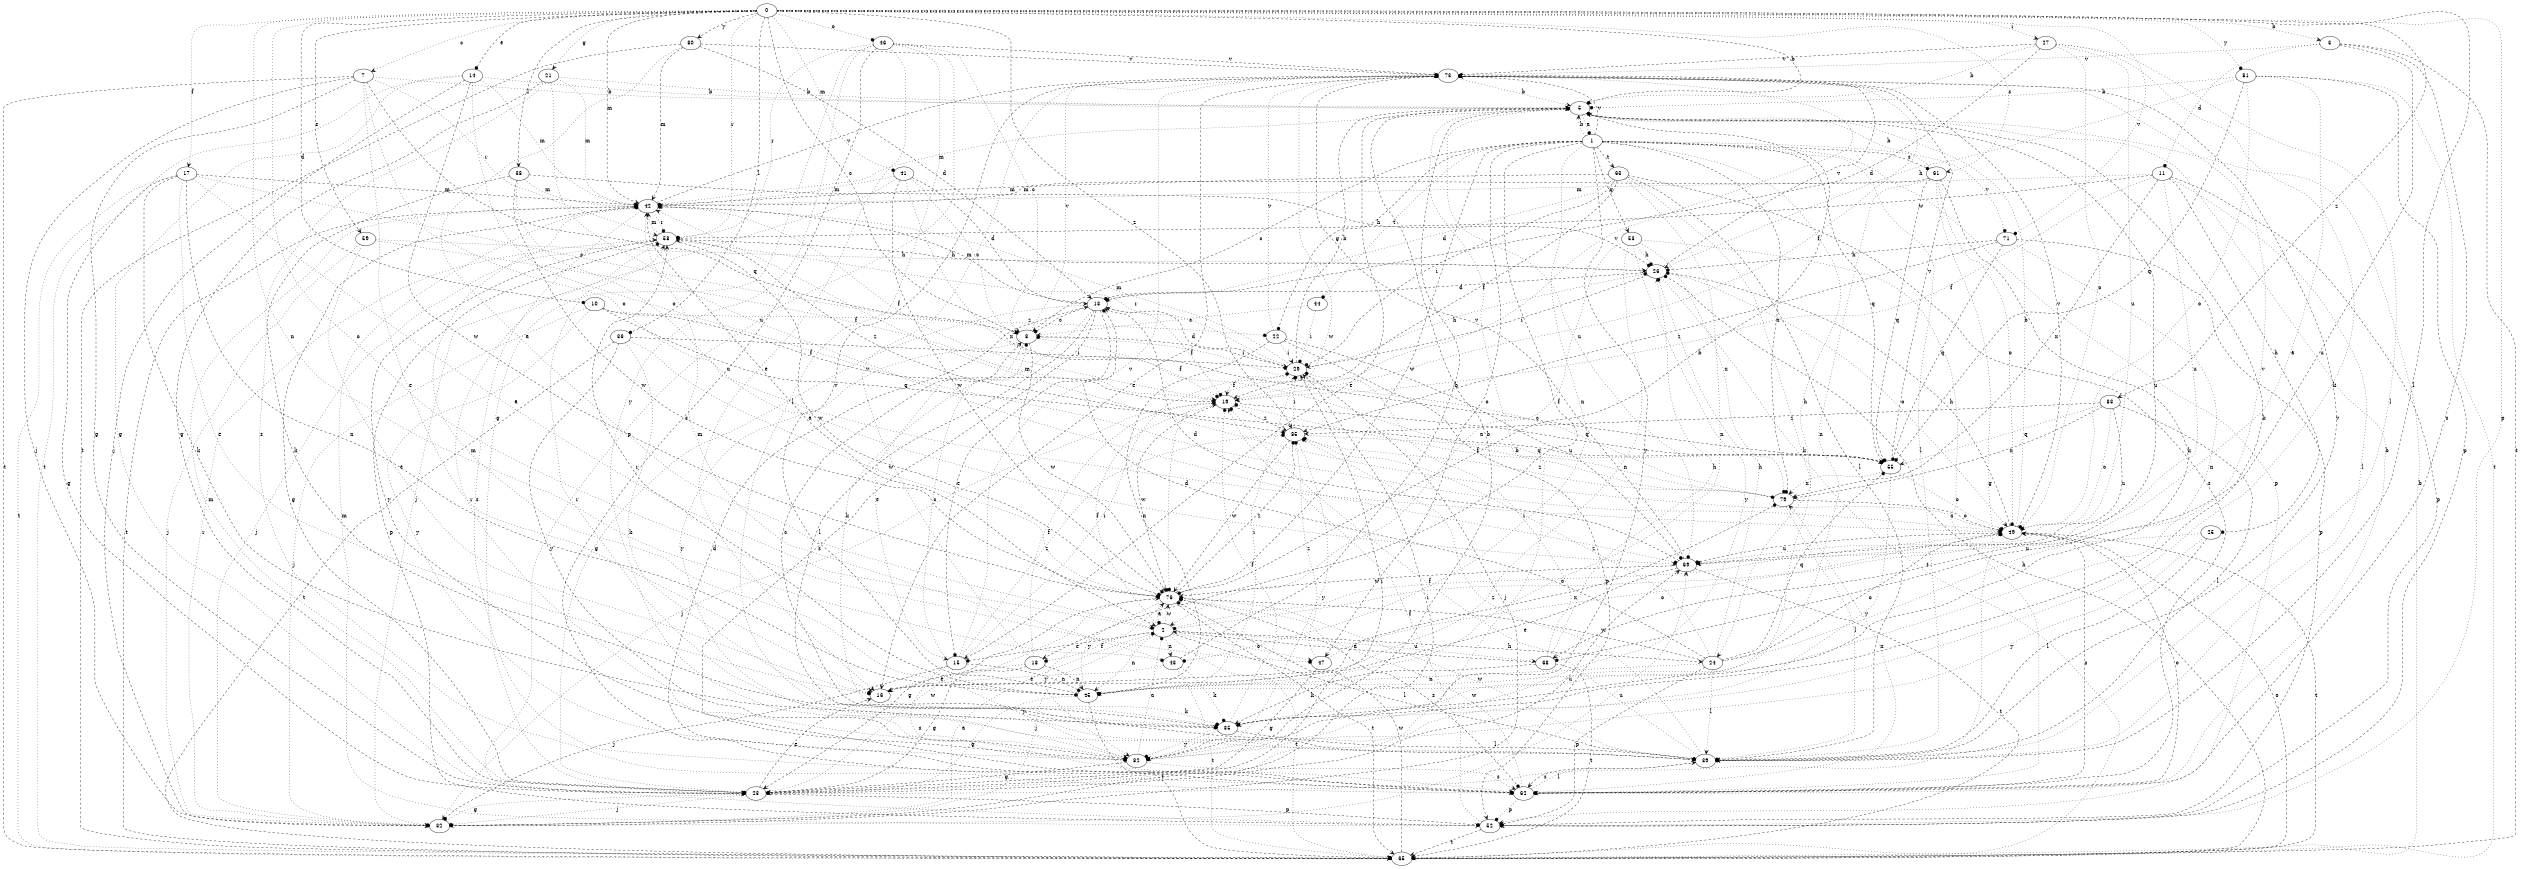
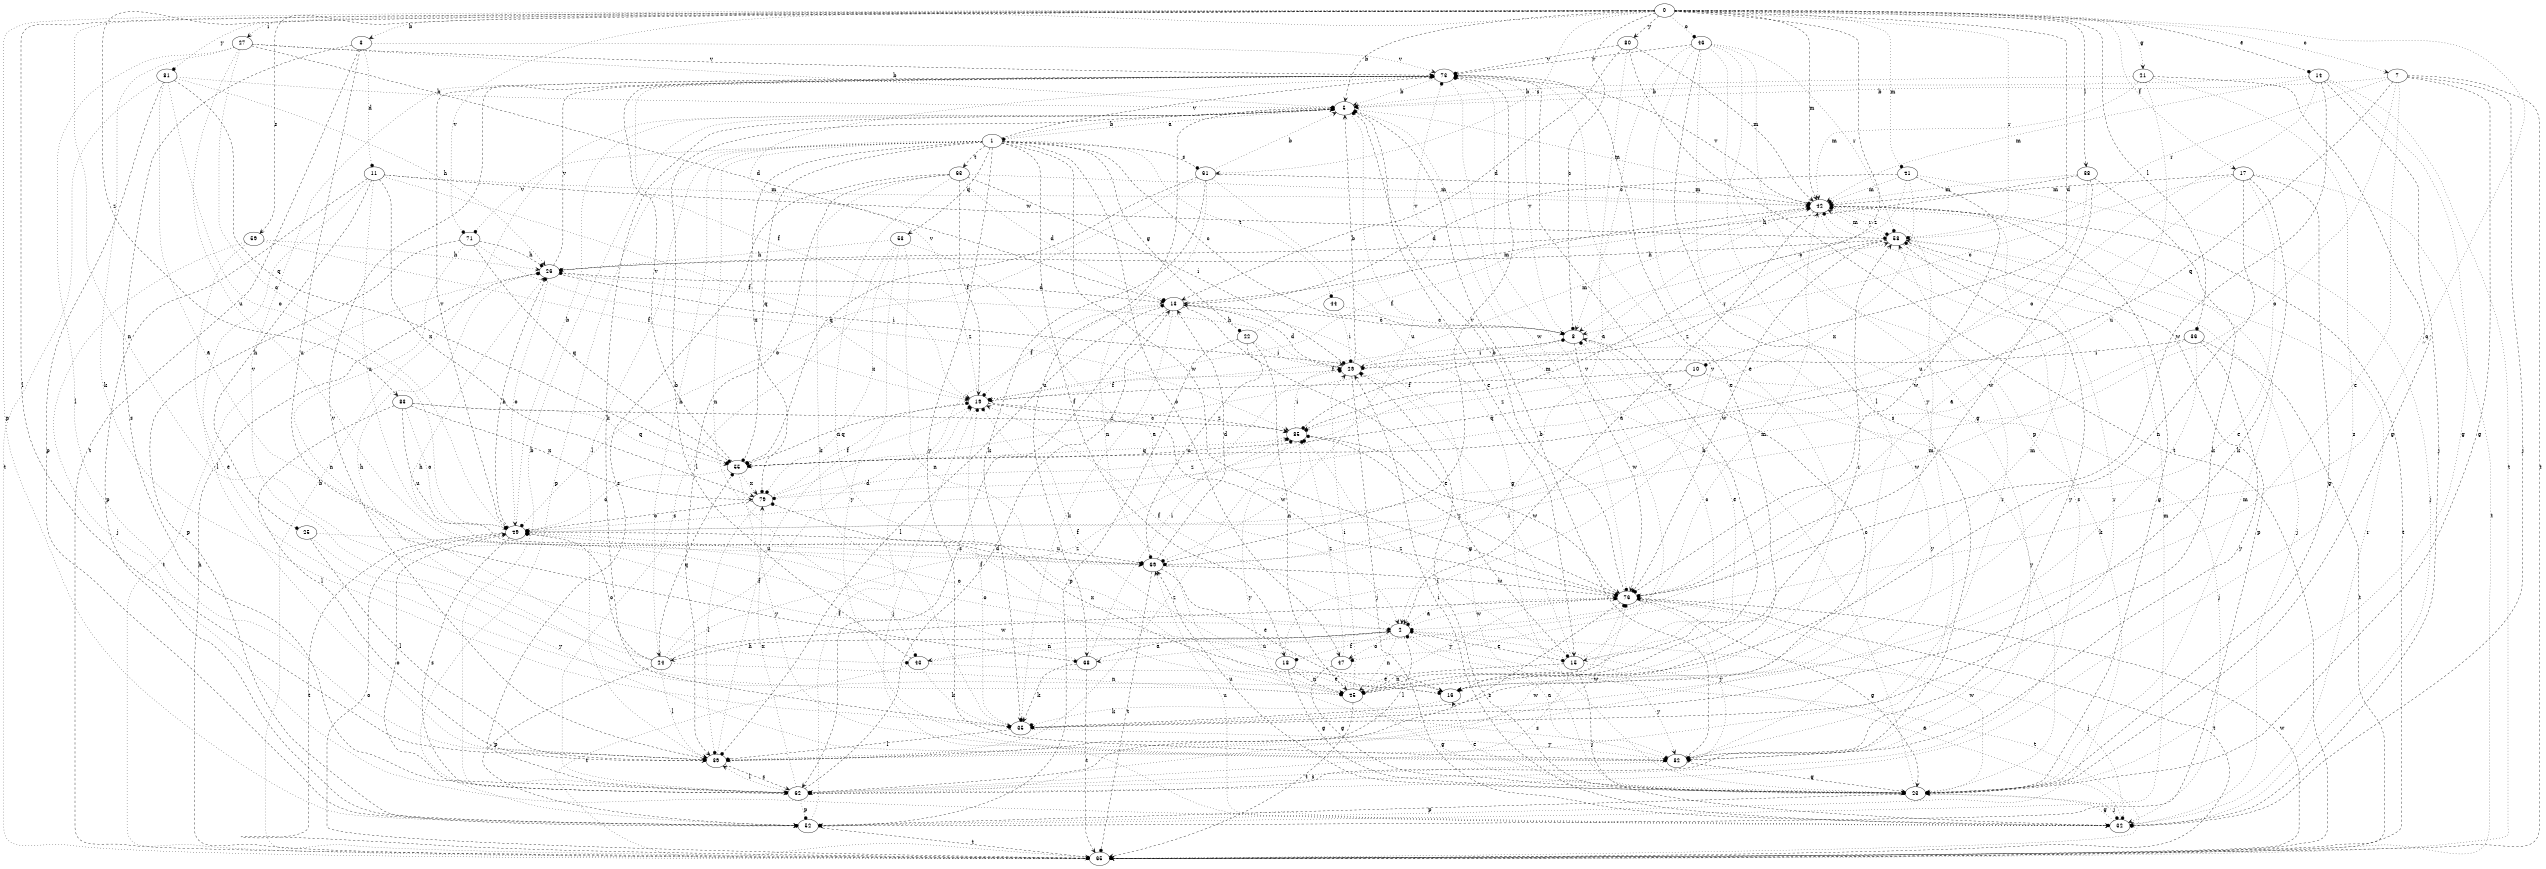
(1016, 187) -> (1367, 189)
(900, 319) -> (1496, 396)
(1652, 337) -> (880, 333)
none -> (1951, 523)
(1349, 528) -> (889, 467)
(799, 737) -> (1544, 772)
